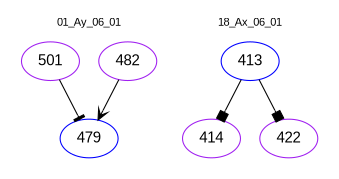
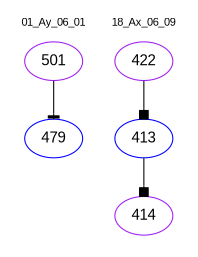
(250, 23) -> (144, 23)
(128, 61) -> none
(267, 95) -> (144, 95)
